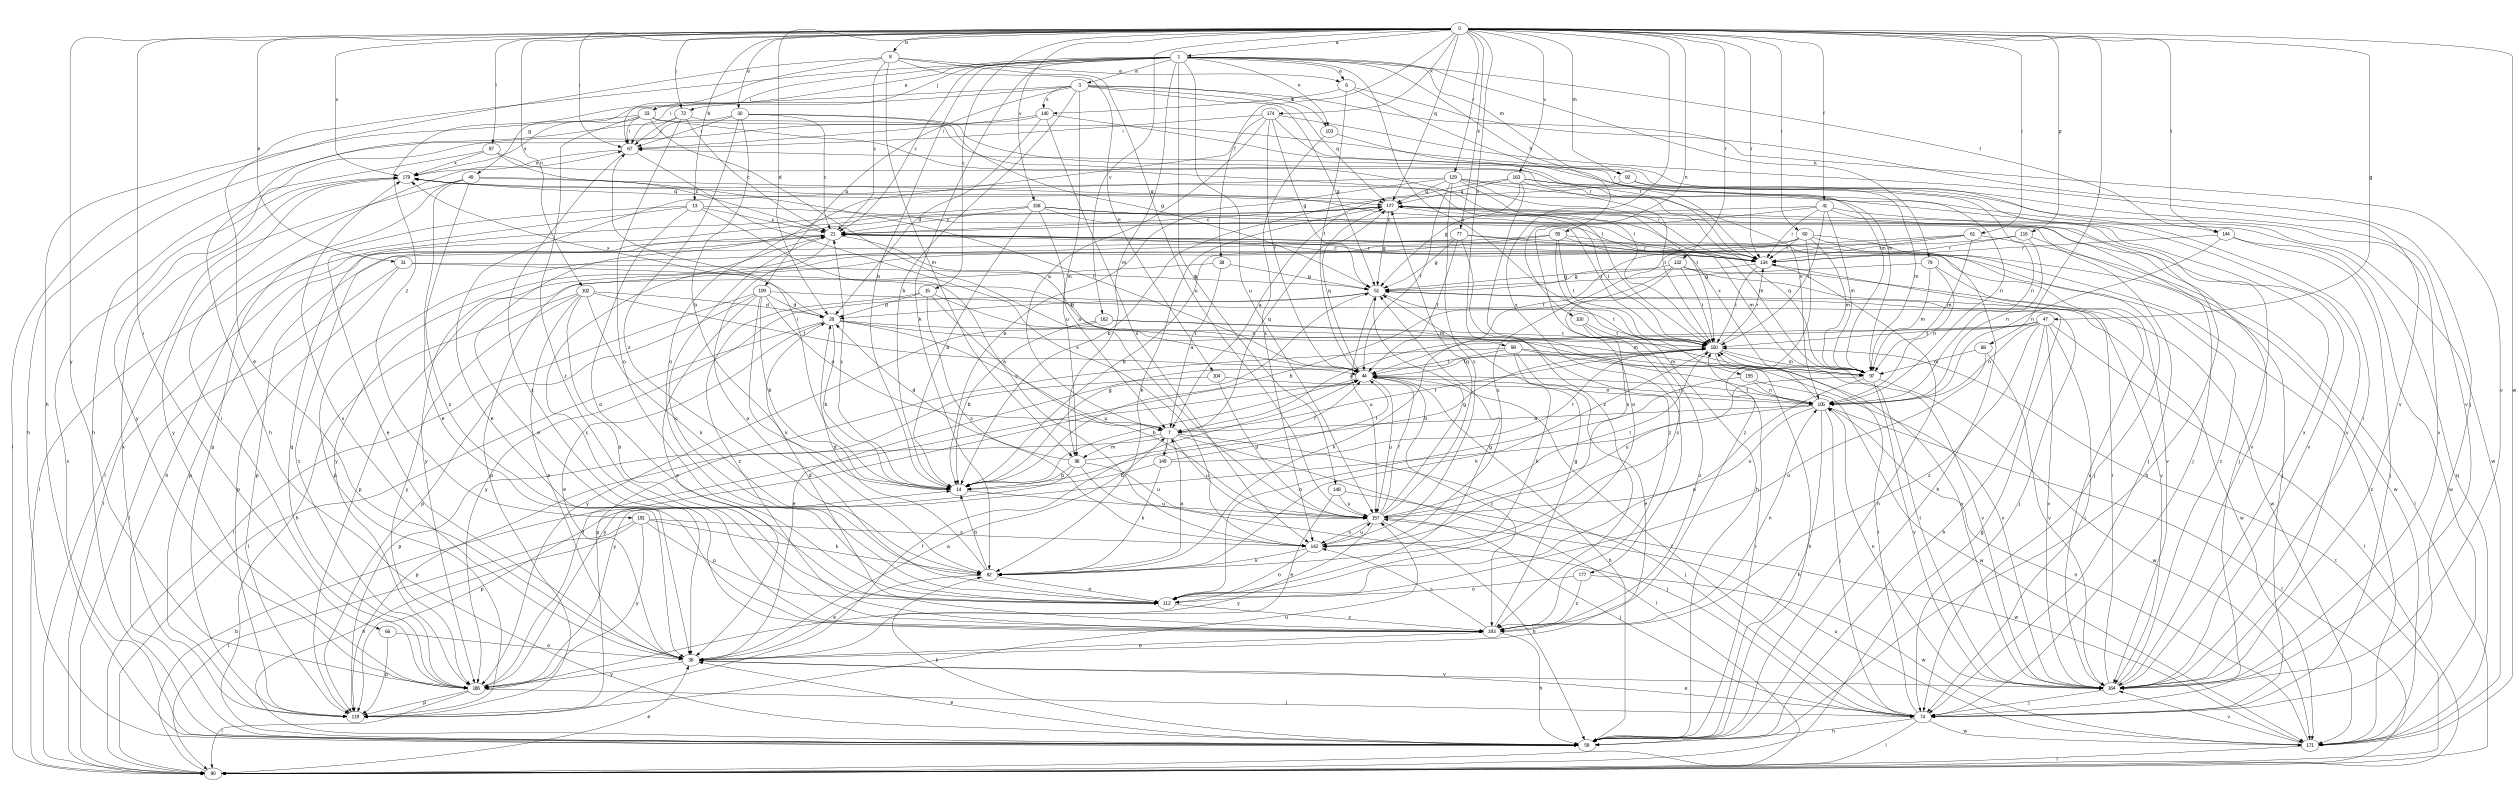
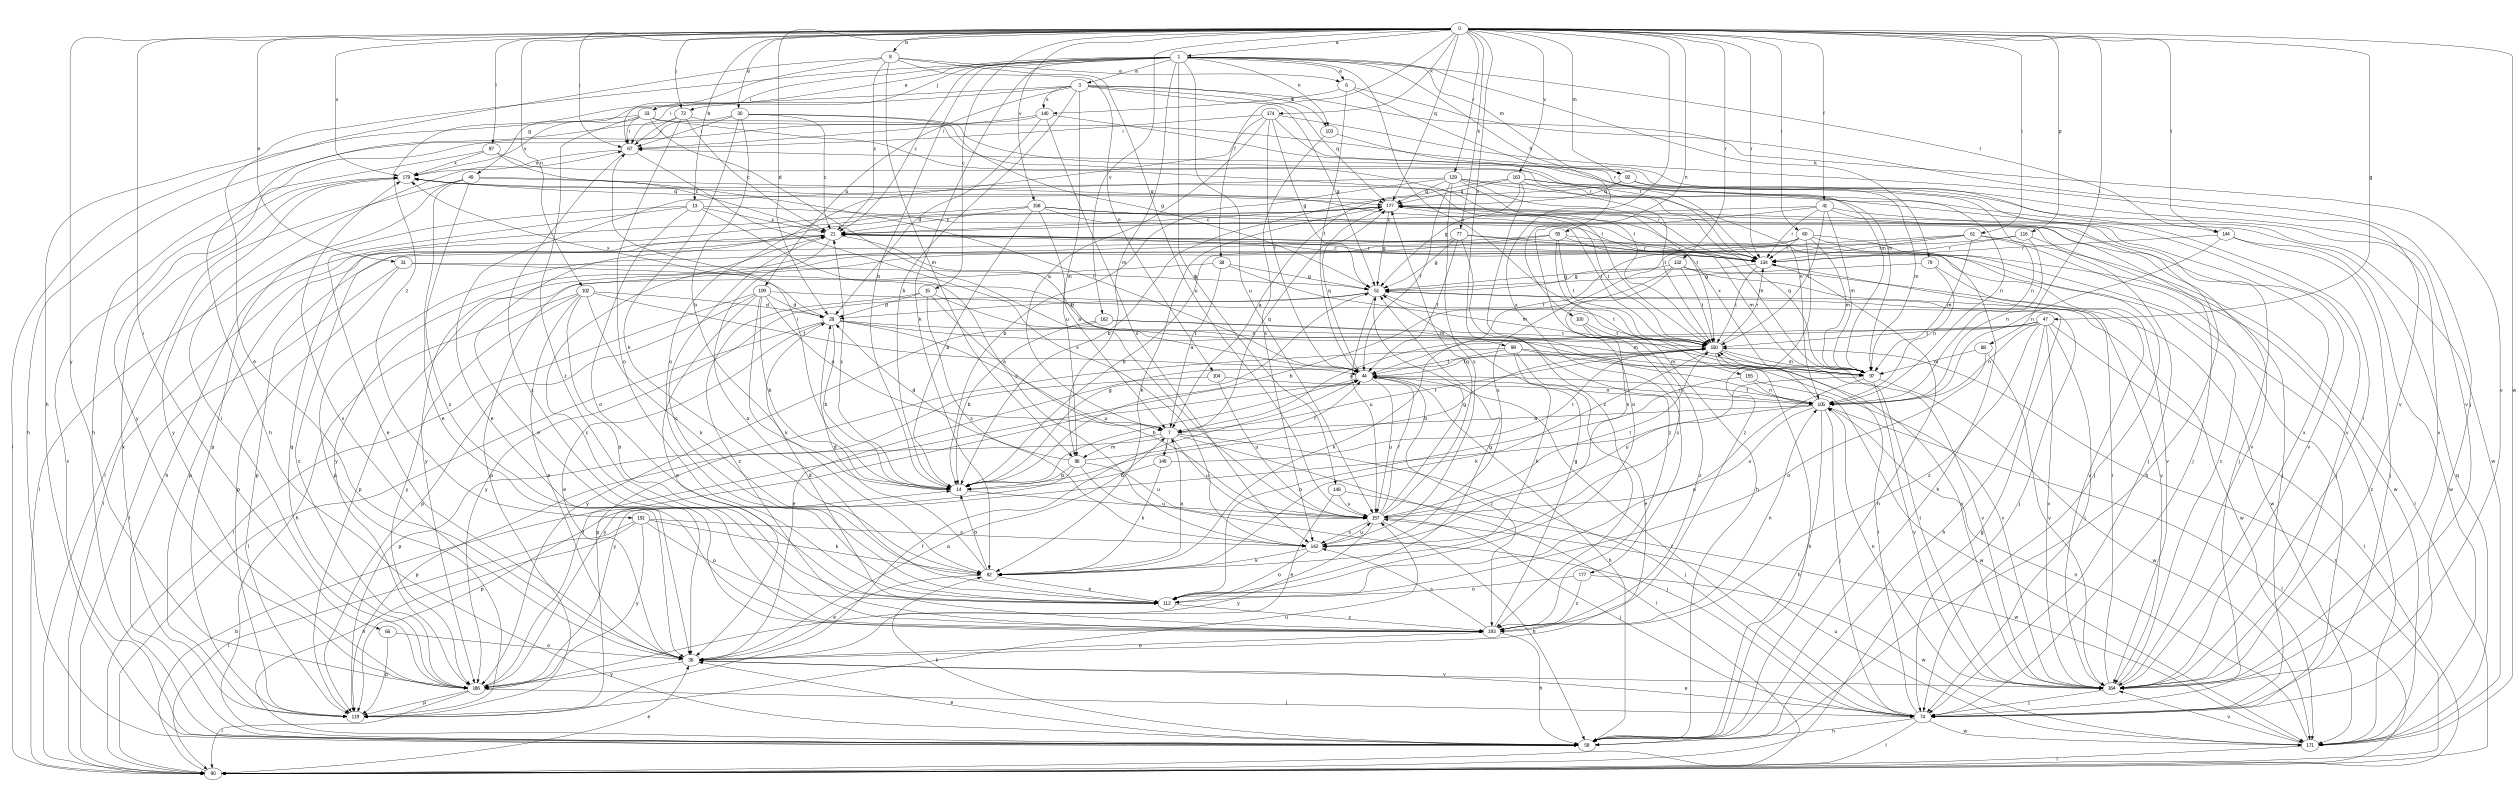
none -> (1508, 202)
(1912, 326) -> (1543, 328)
(629, 348) -> (629, 348)
(1290, 439) -> none
none -> (2340, 543)
(1747, 589) -> none
